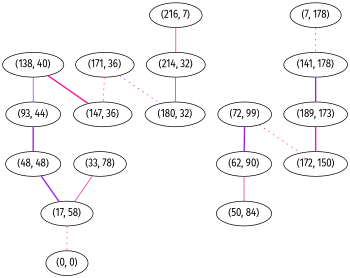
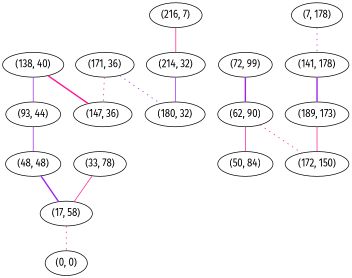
(33, 139) -> (33, 139)
(280, 139) -> (281, 139)
(316, 139) -> (317, 139)
